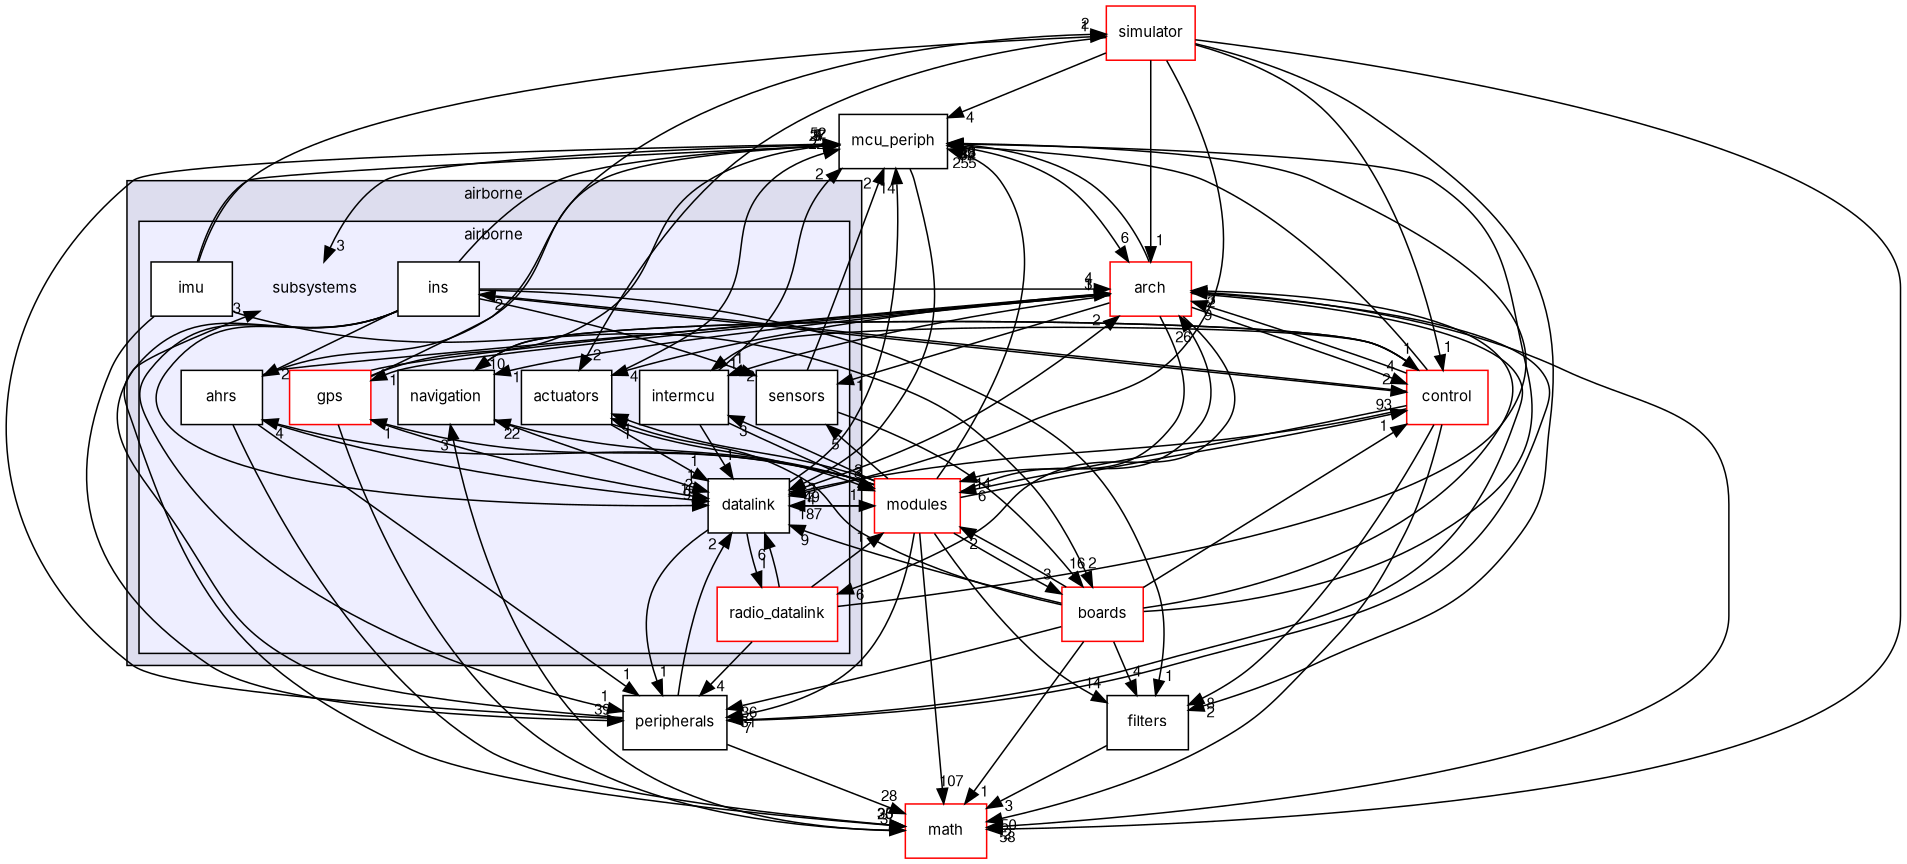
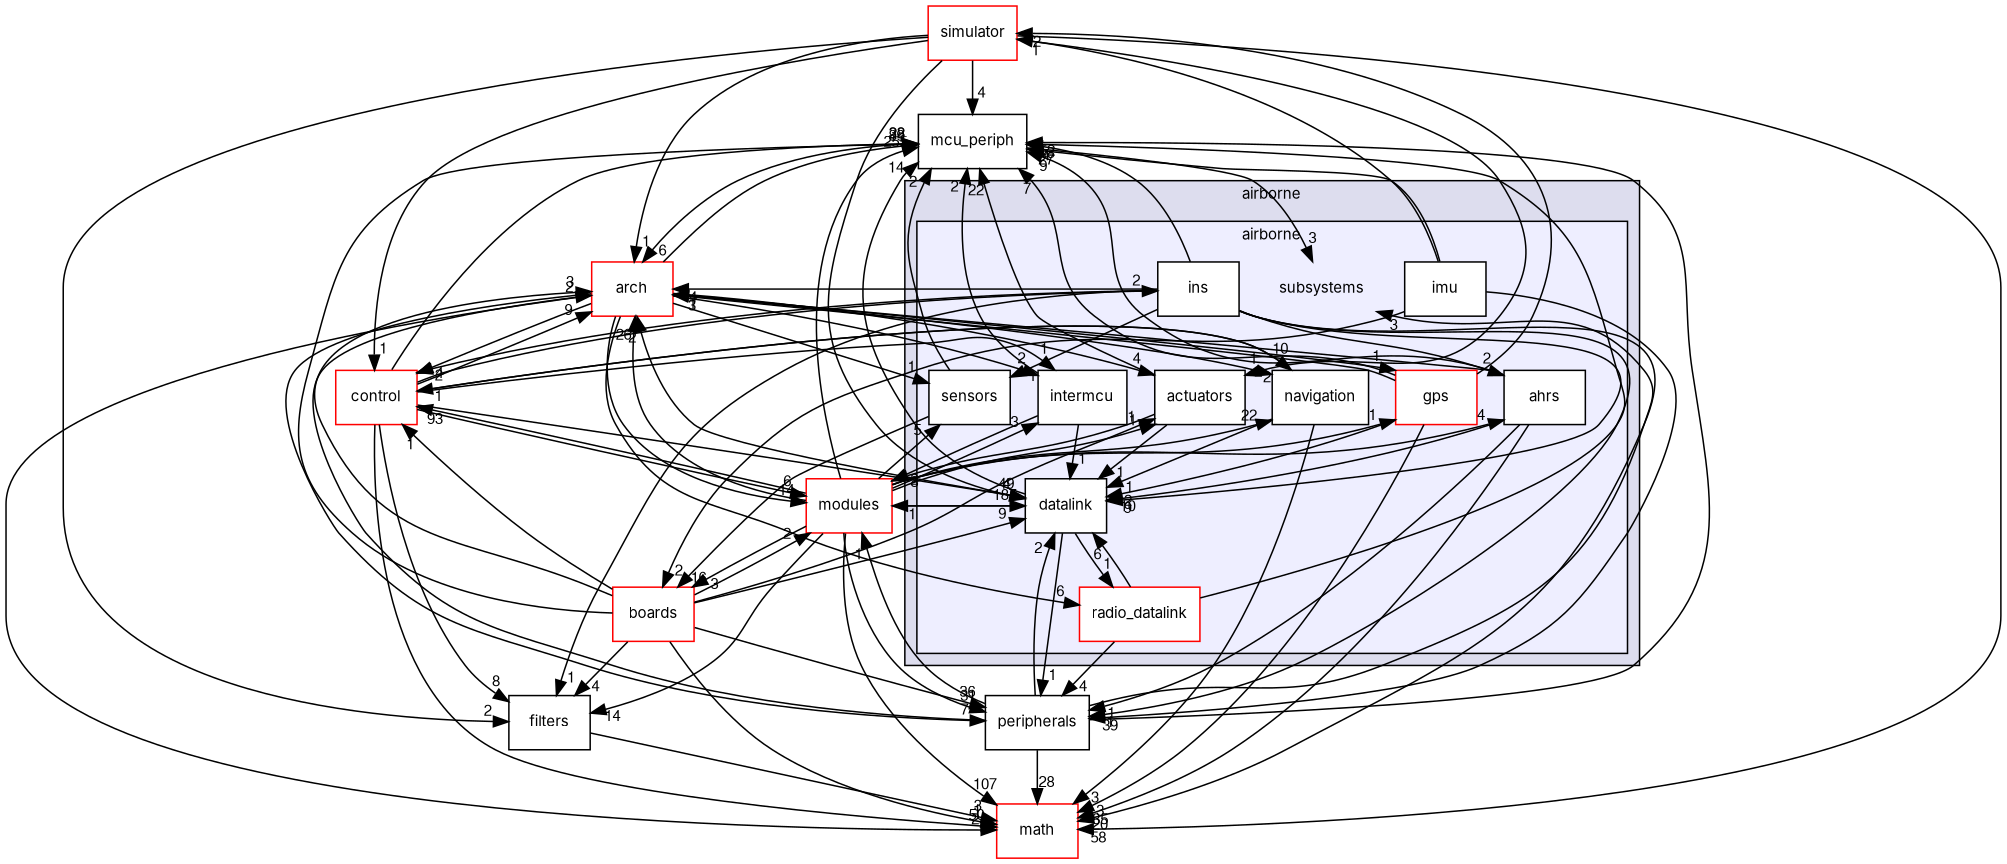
(914, 376) -> none
(840, 566) -> (896, 624)
(595, 735) -> (1234, 631)
